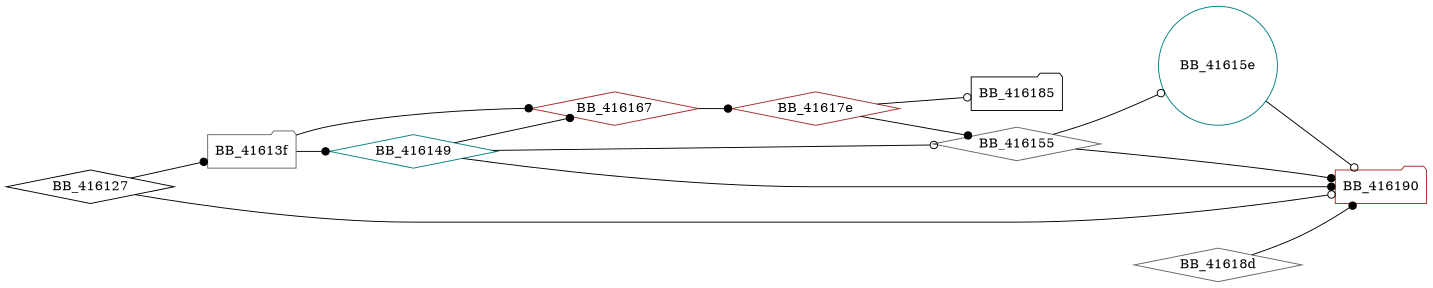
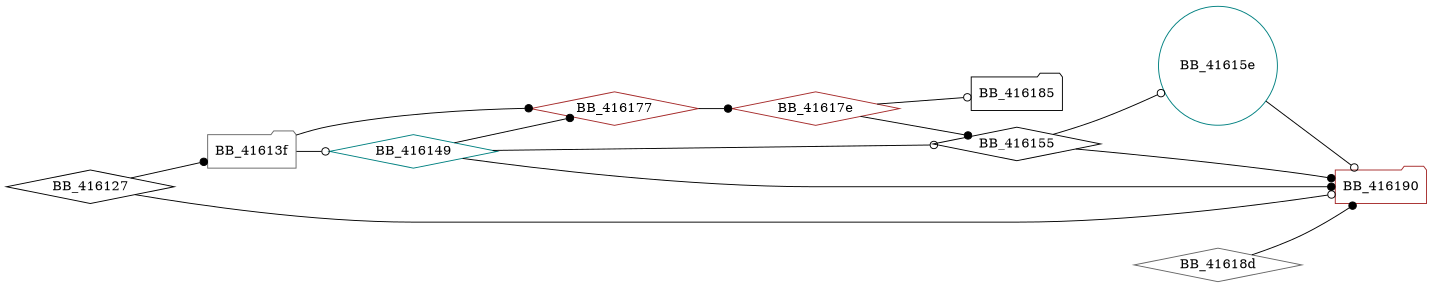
(615, 109) -> (615, 109)
(1017, 144) -> (1017, 144)
(309, 151) -> (309, 151)
